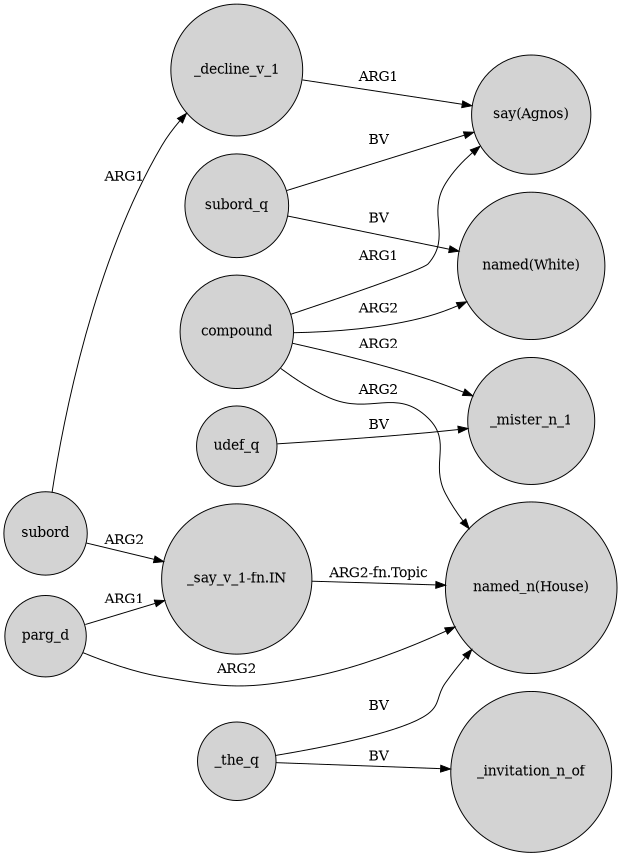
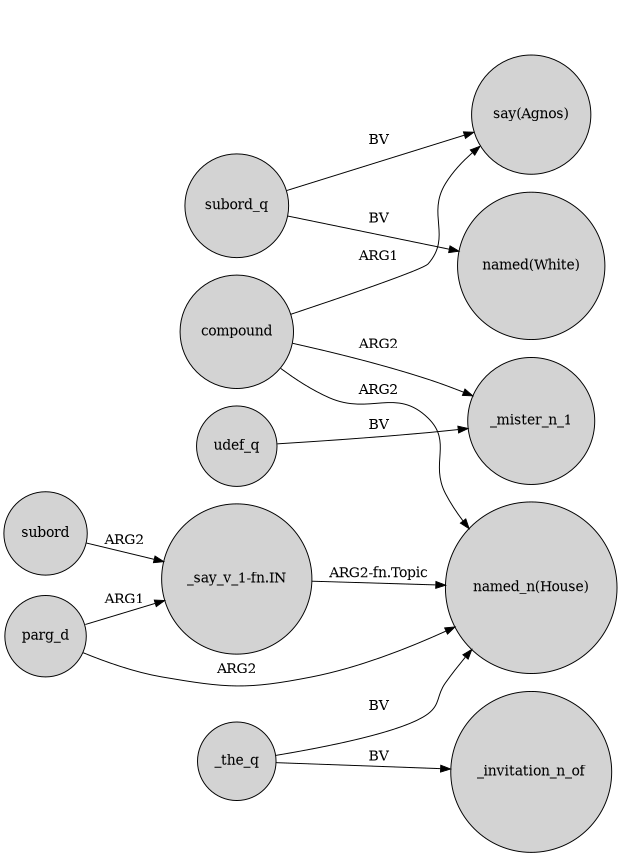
(237, 70) -> none
(377, 327) -> none
